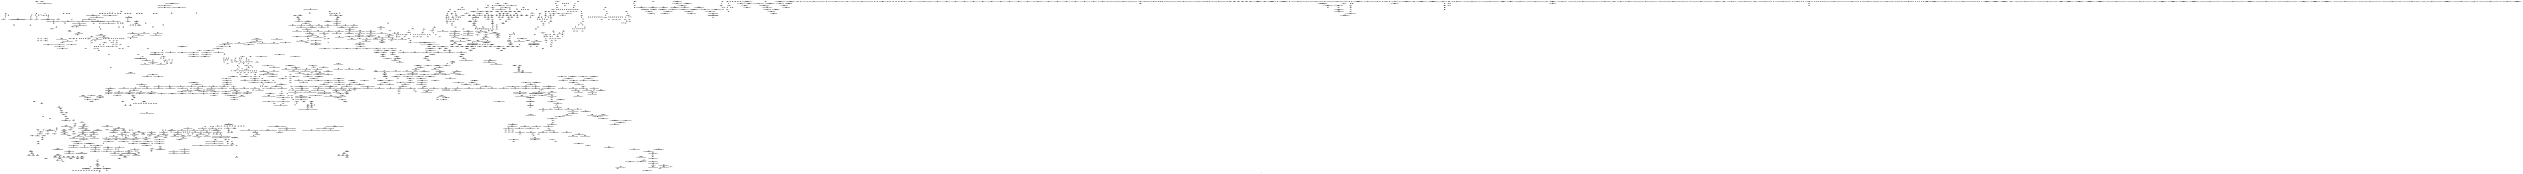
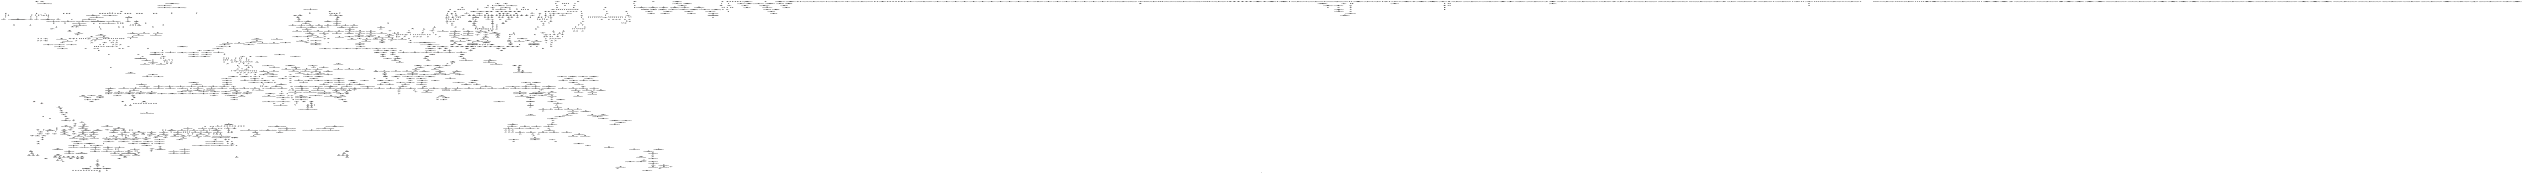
(1867, 2) -> none
